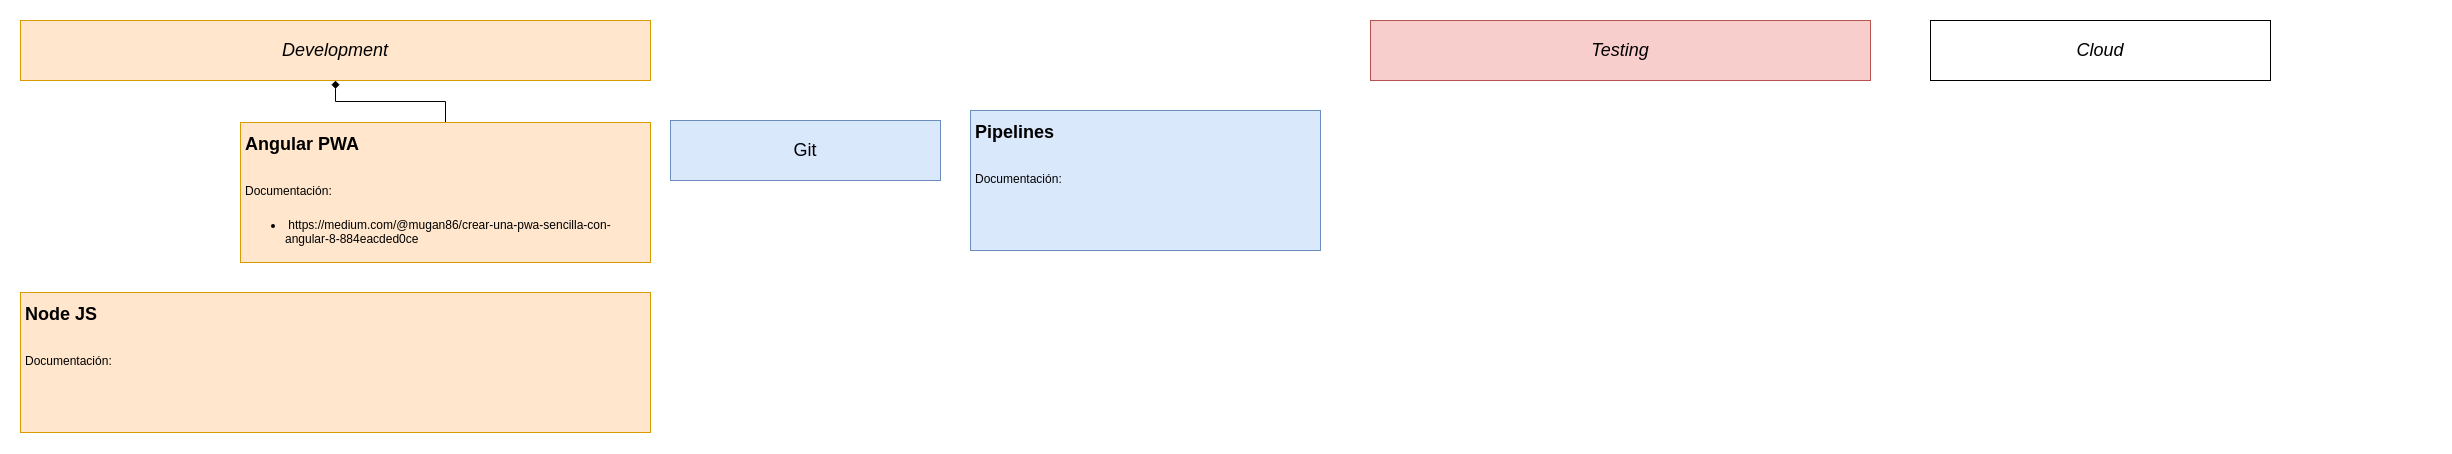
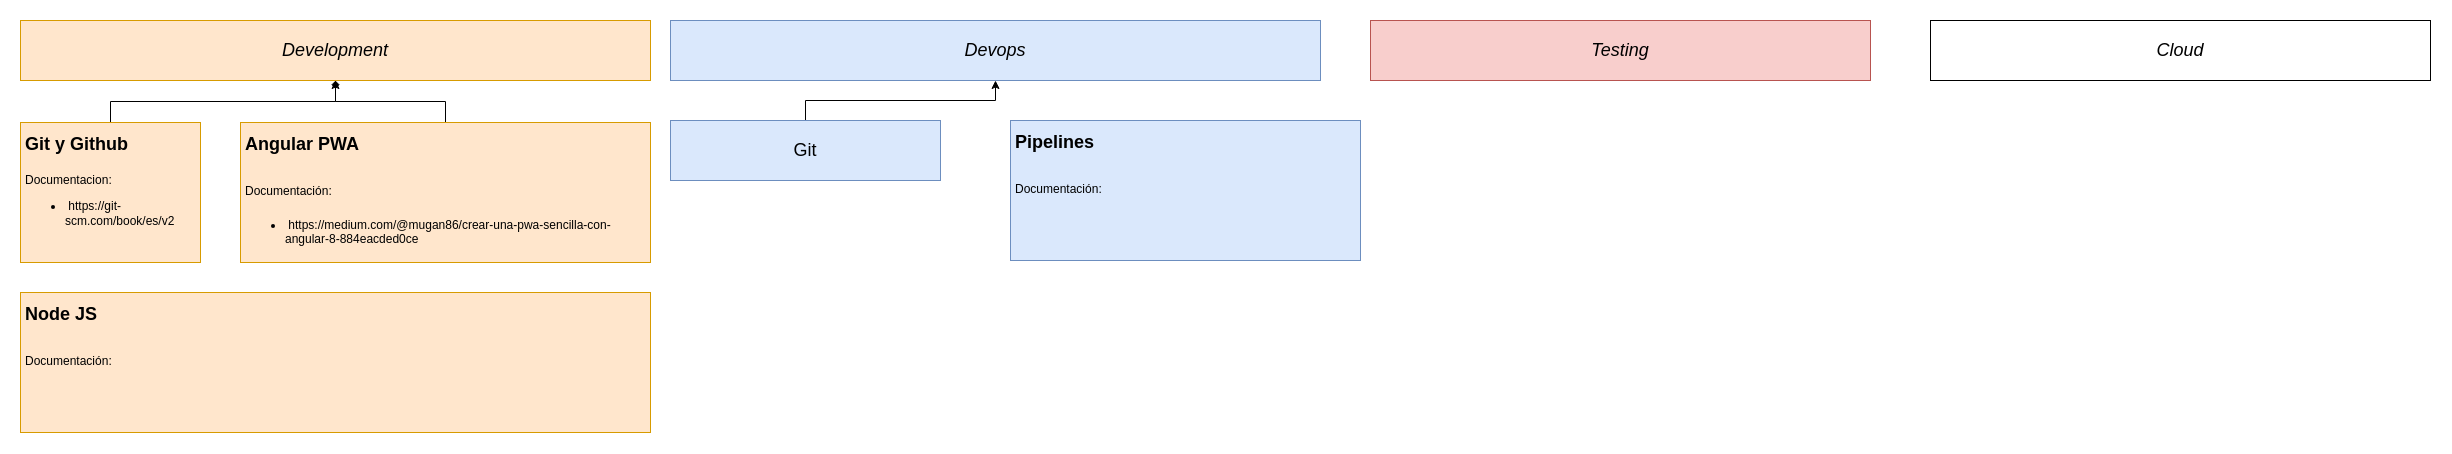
none -> (996, 51)
(2101, 51) -> (2181, 51)
none -> (897, 101)
none -> (212, 102)
(1146, 181) -> (1186, 191)
none -> (111, 193)
